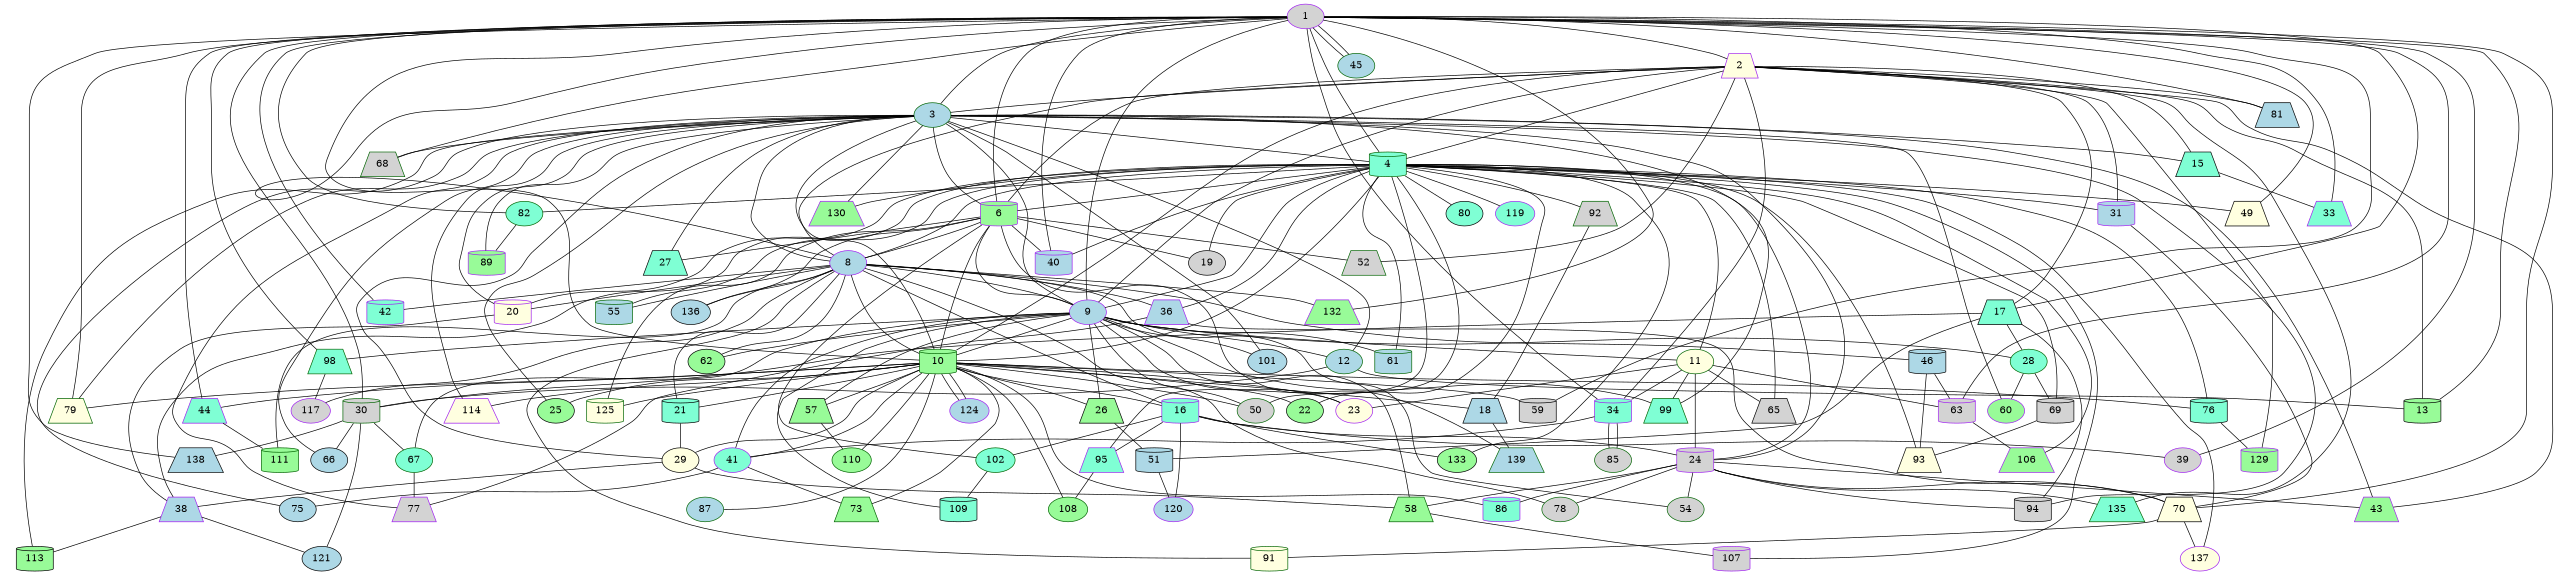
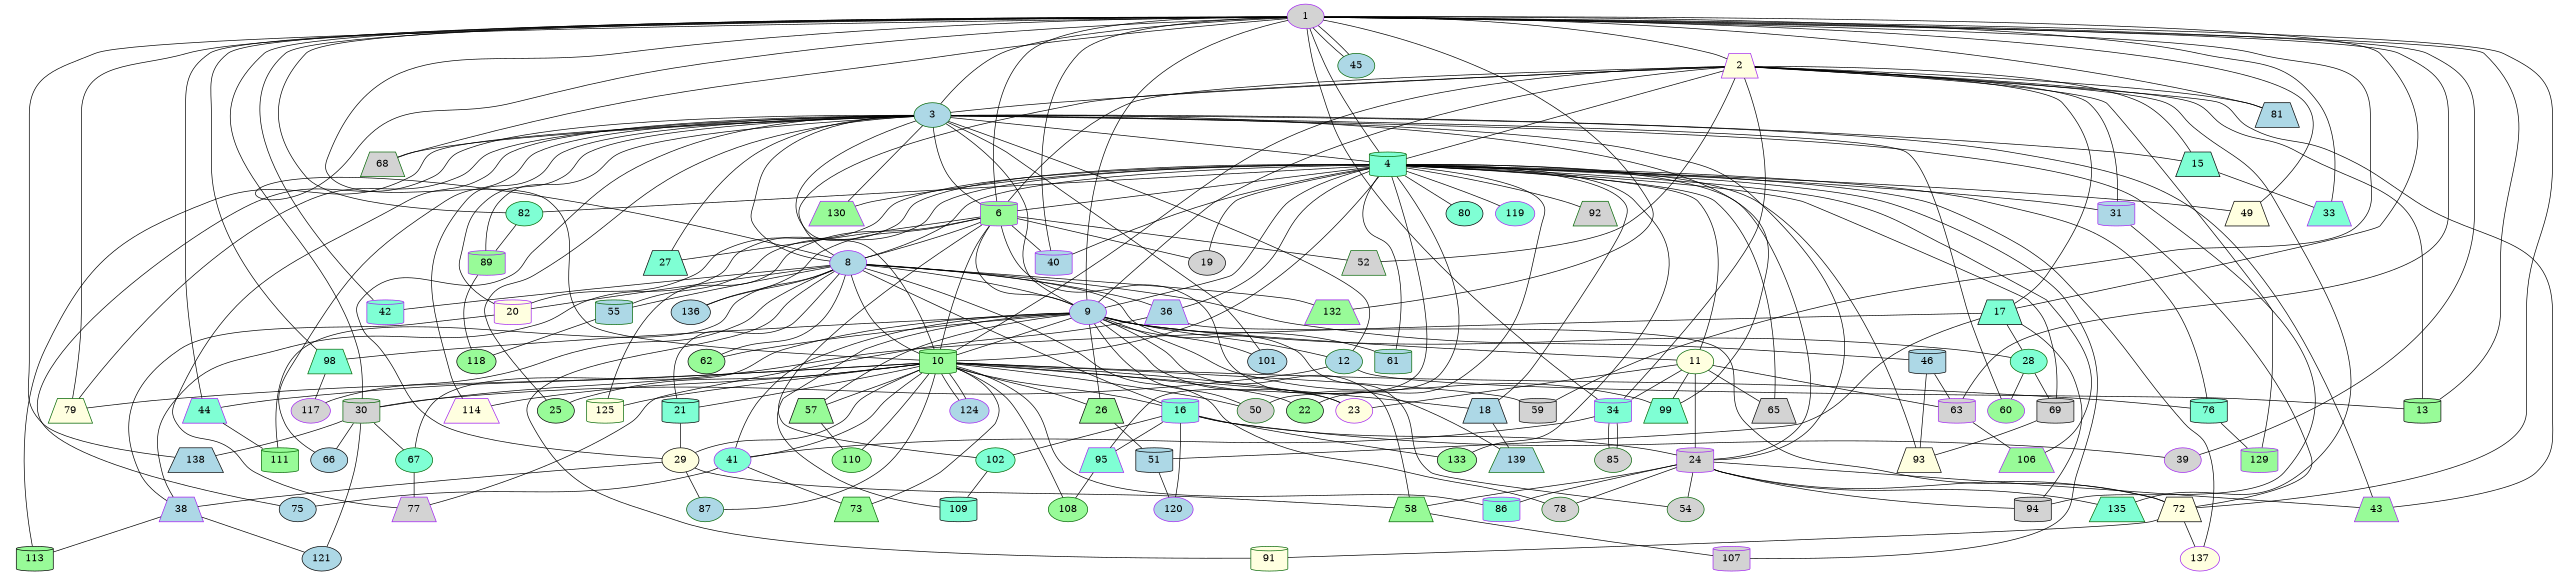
(1544, 313) -> (1627, 210)
none -> (476, 362)
none -> (693, 485)
(2179, 509) -> (2179, 509)
